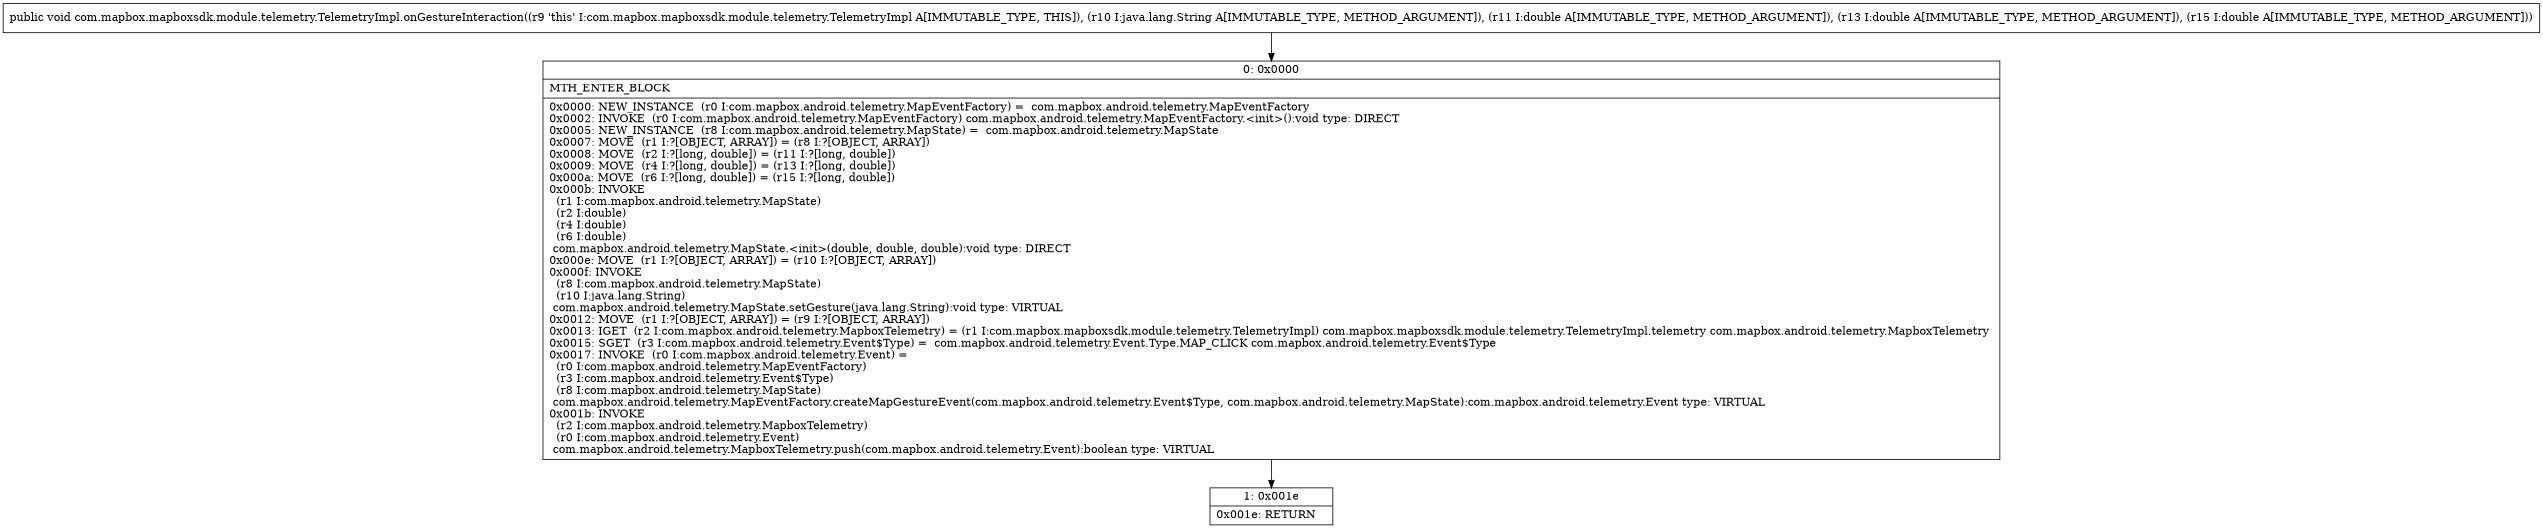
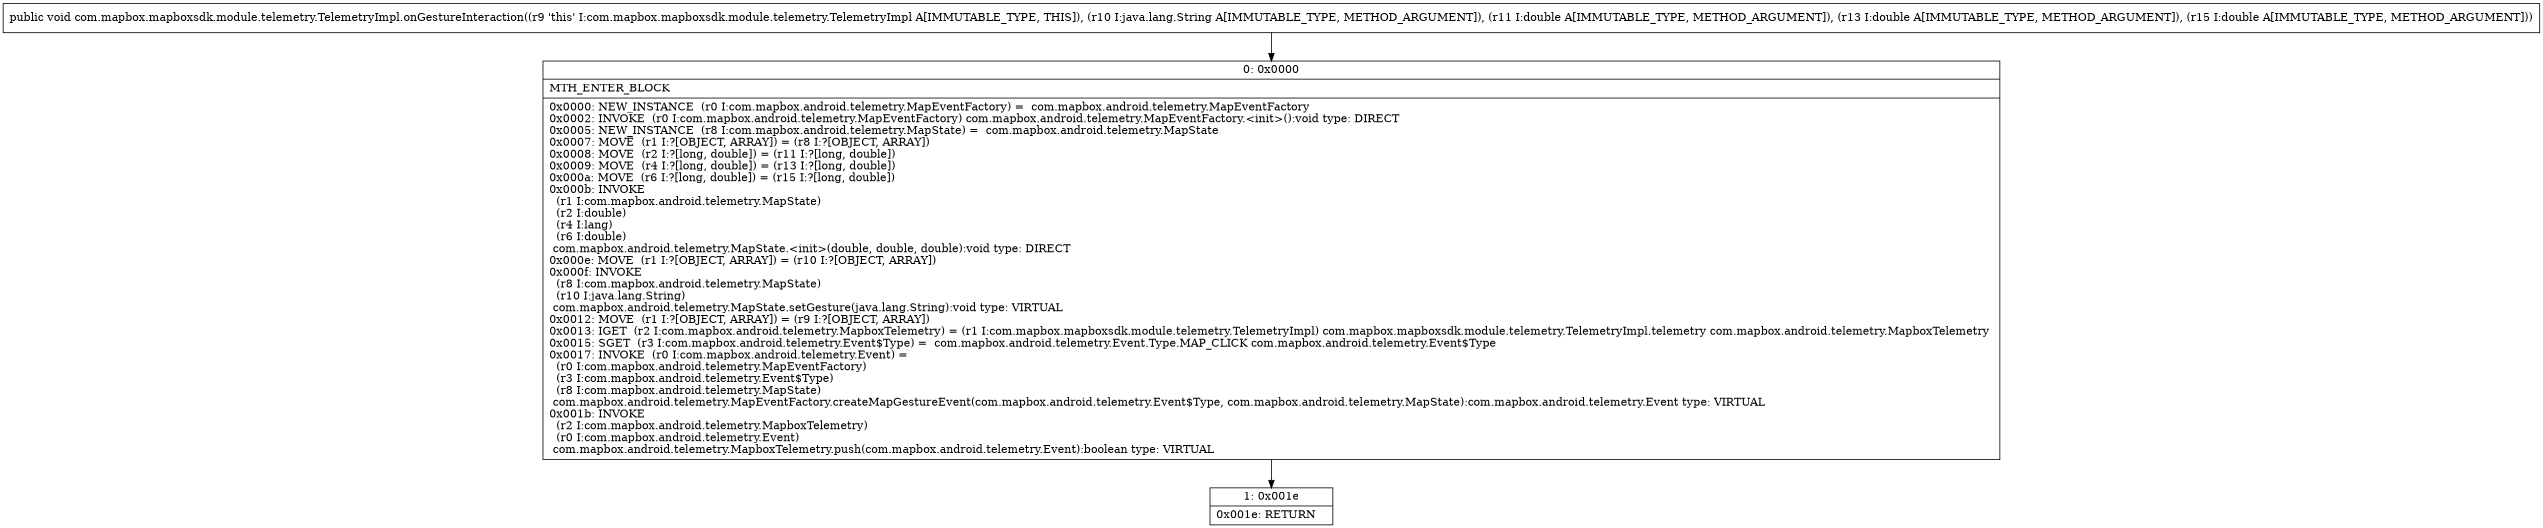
(588, 225) -> (581, 225)
